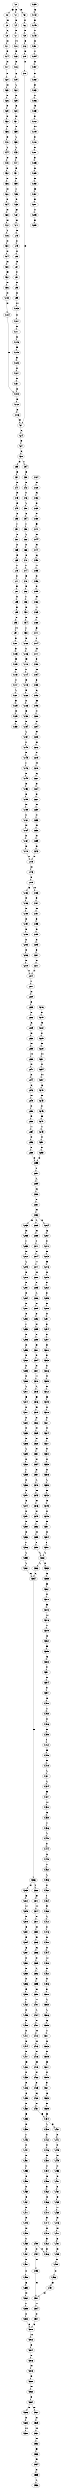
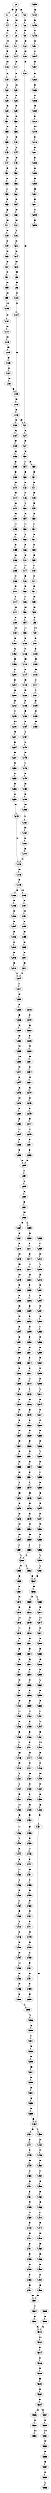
none -> (15, 425)
(25, 1226) -> none
(41, 2249) -> (39, 2264)
(25, 2298) -> none
